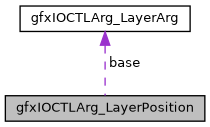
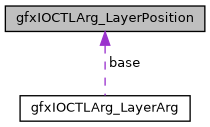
(105, 71) -> (105, 71)
